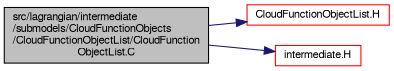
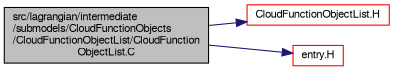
(318, 56) -> (318, 56)
